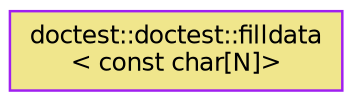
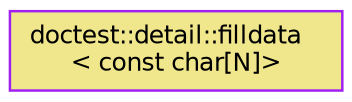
(176, 51) -> (176, 51)
